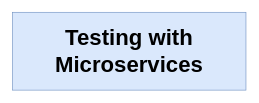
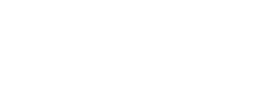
(129, 51) -> none
